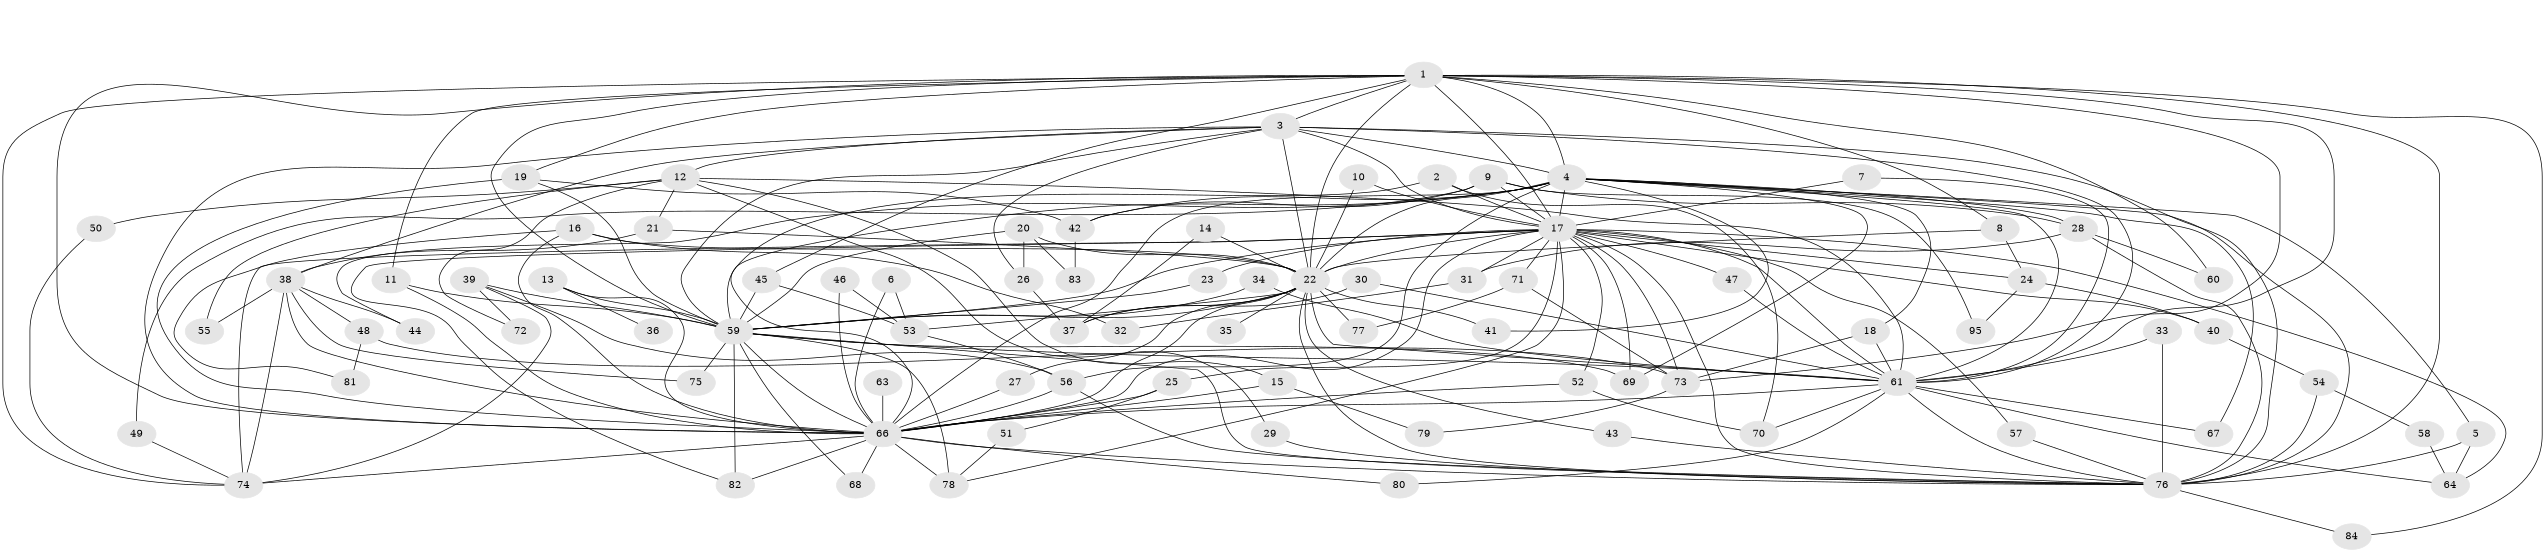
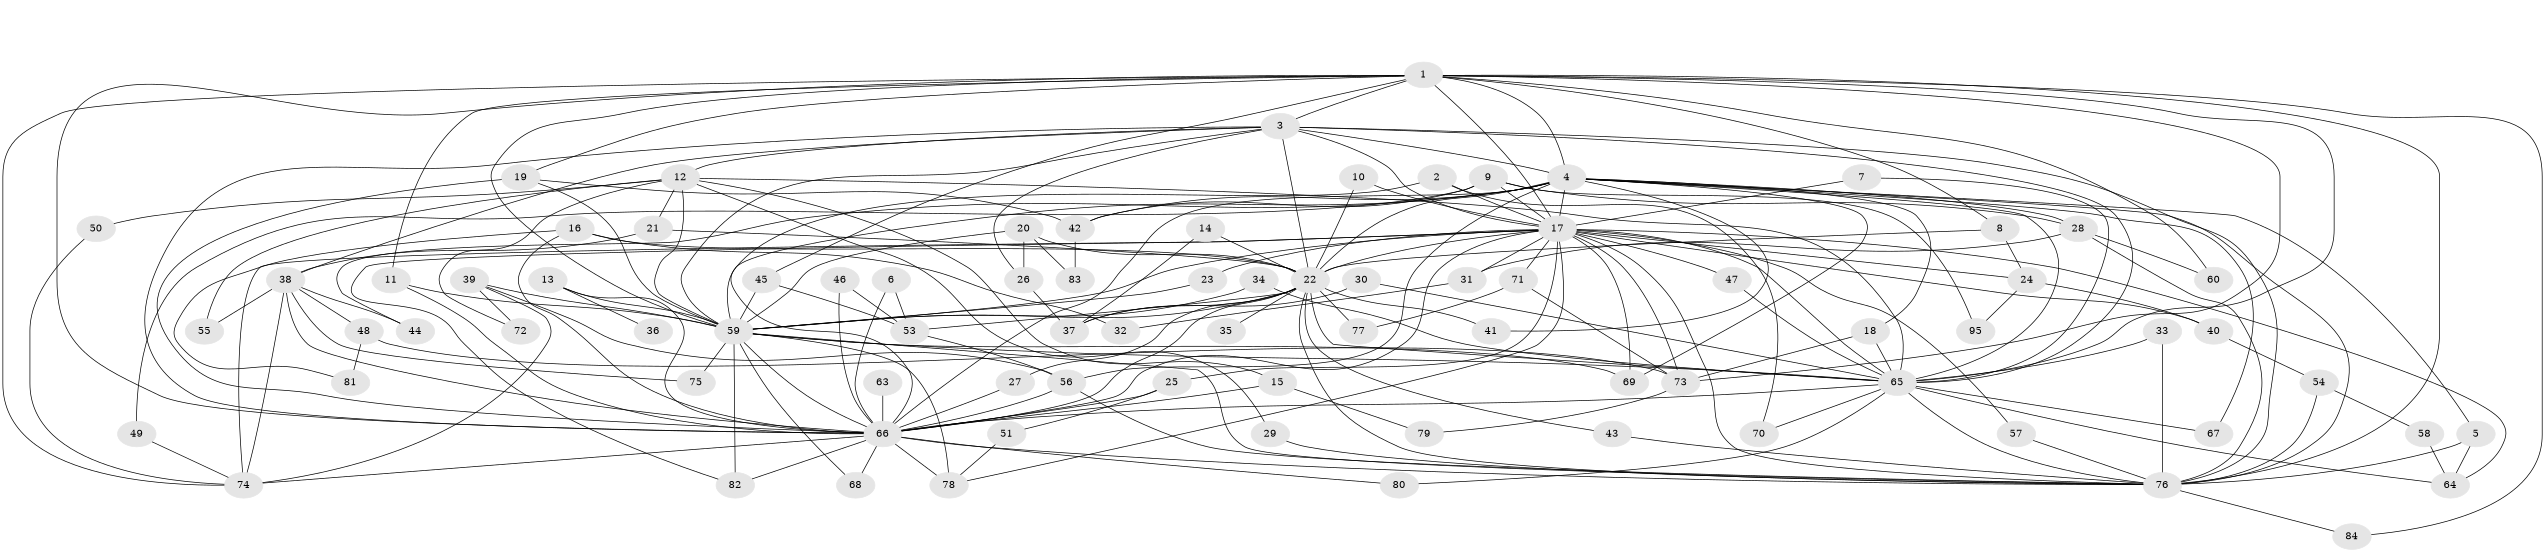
(1335, 162) -> none
none -> (657, 272)
(1578, 383) -> none
(1897, 383) -> (1897, 383)
